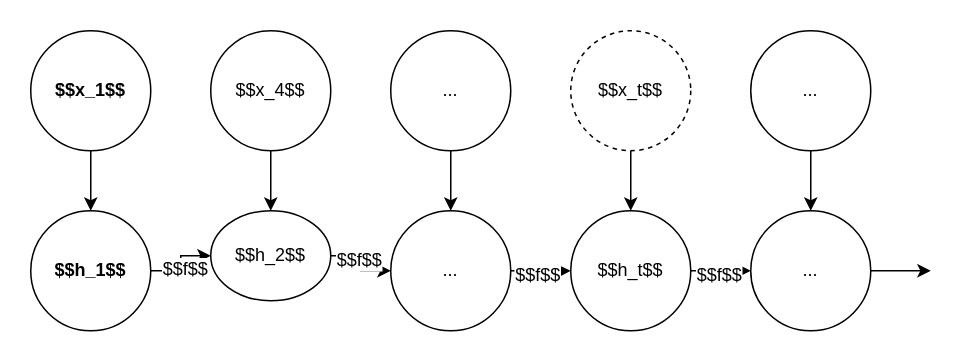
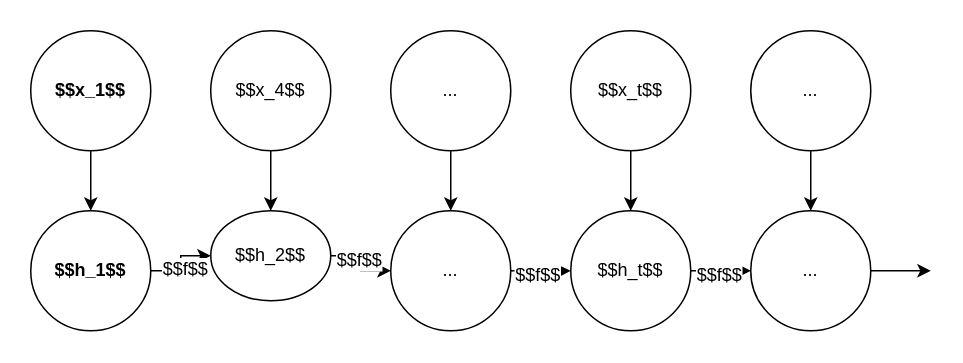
(631, 91) -> (631, 91)
